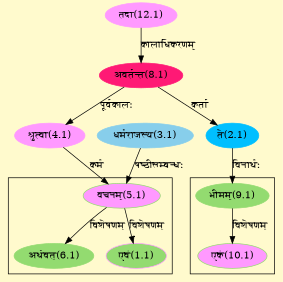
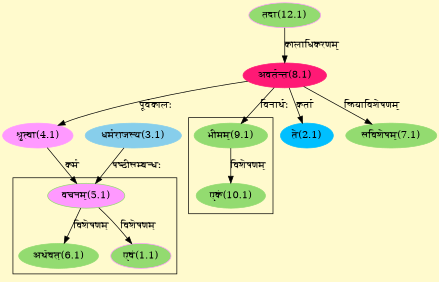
(141, 15) -> (285, 15)
none -> (391, 136)
(232, 162) -> (260, 103)
(232, 256) -> (231, 196)
